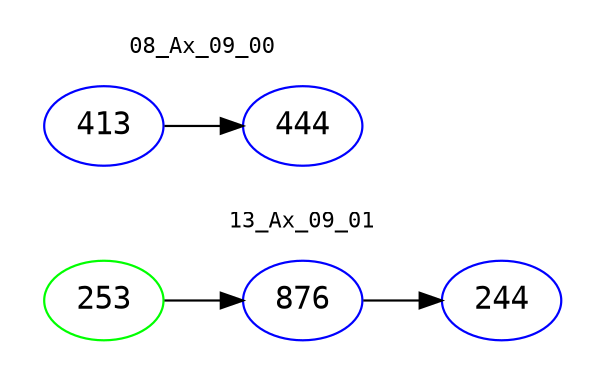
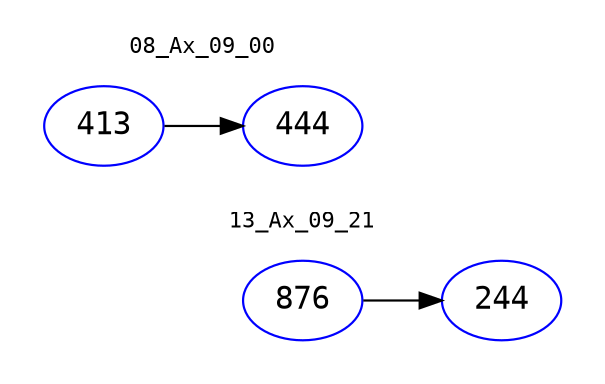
(303, 222) -> (303, 222)
(104, 301) -> none
